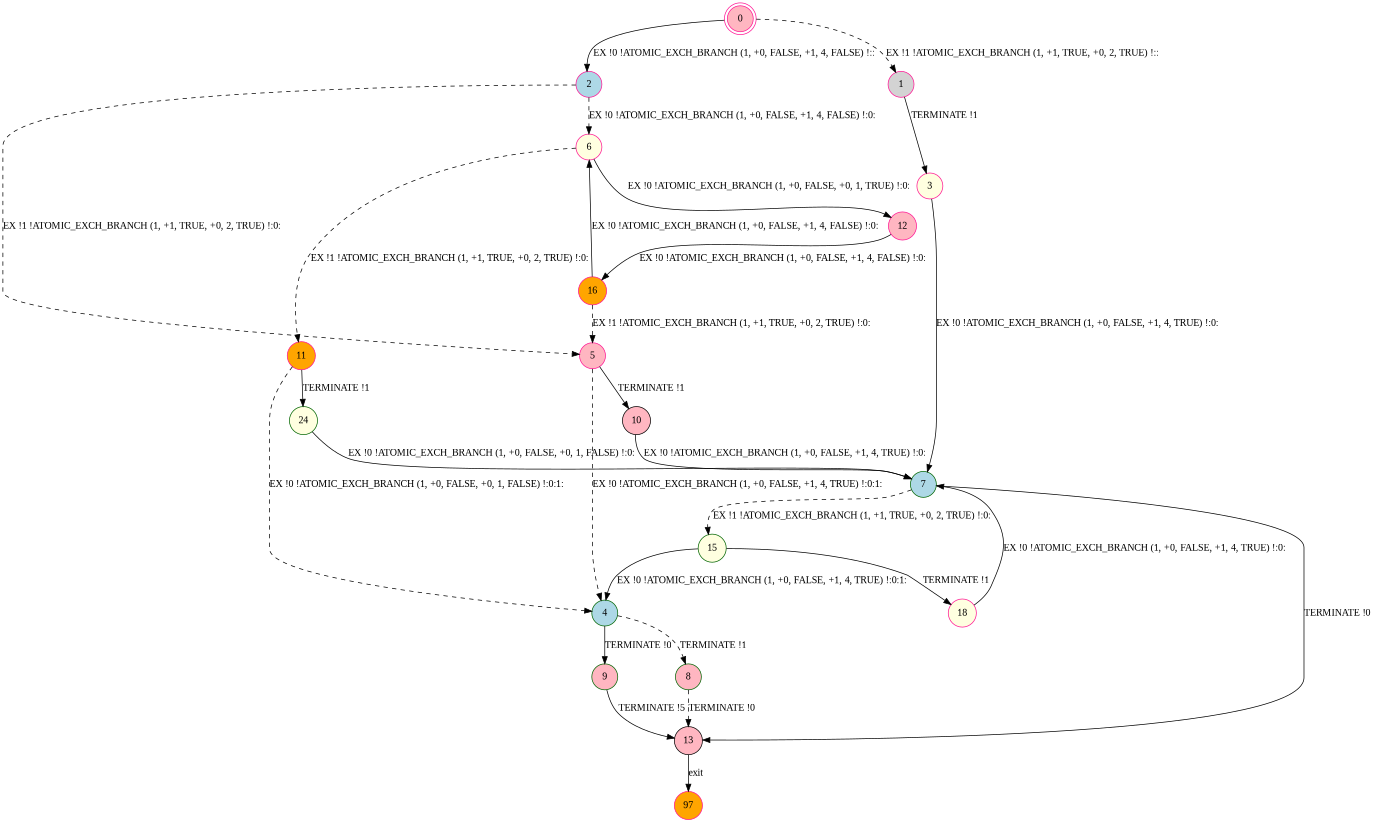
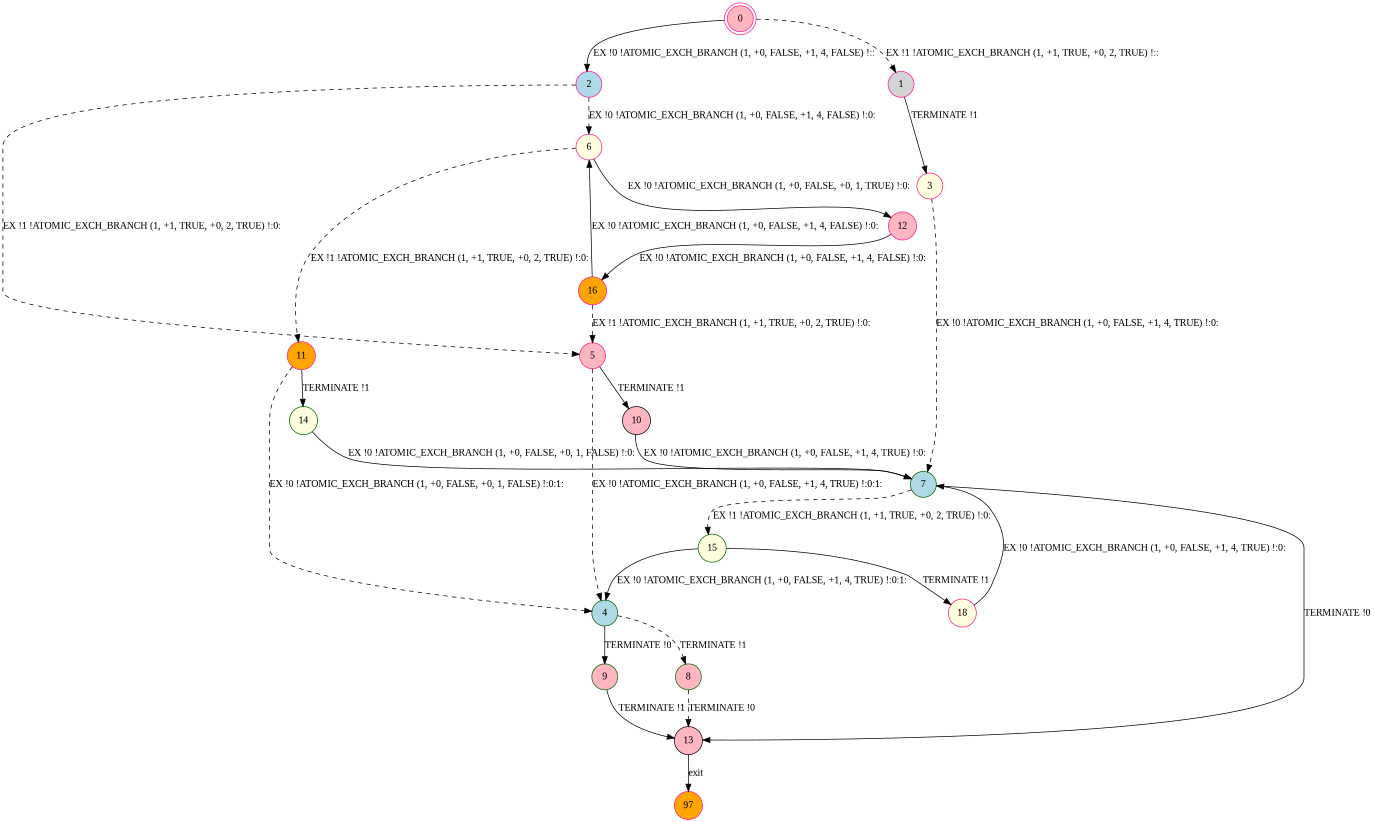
(936, 332) -> (936, 332)
(303, 421) -> (303, 421)
(652, 708) -> (652, 708)
